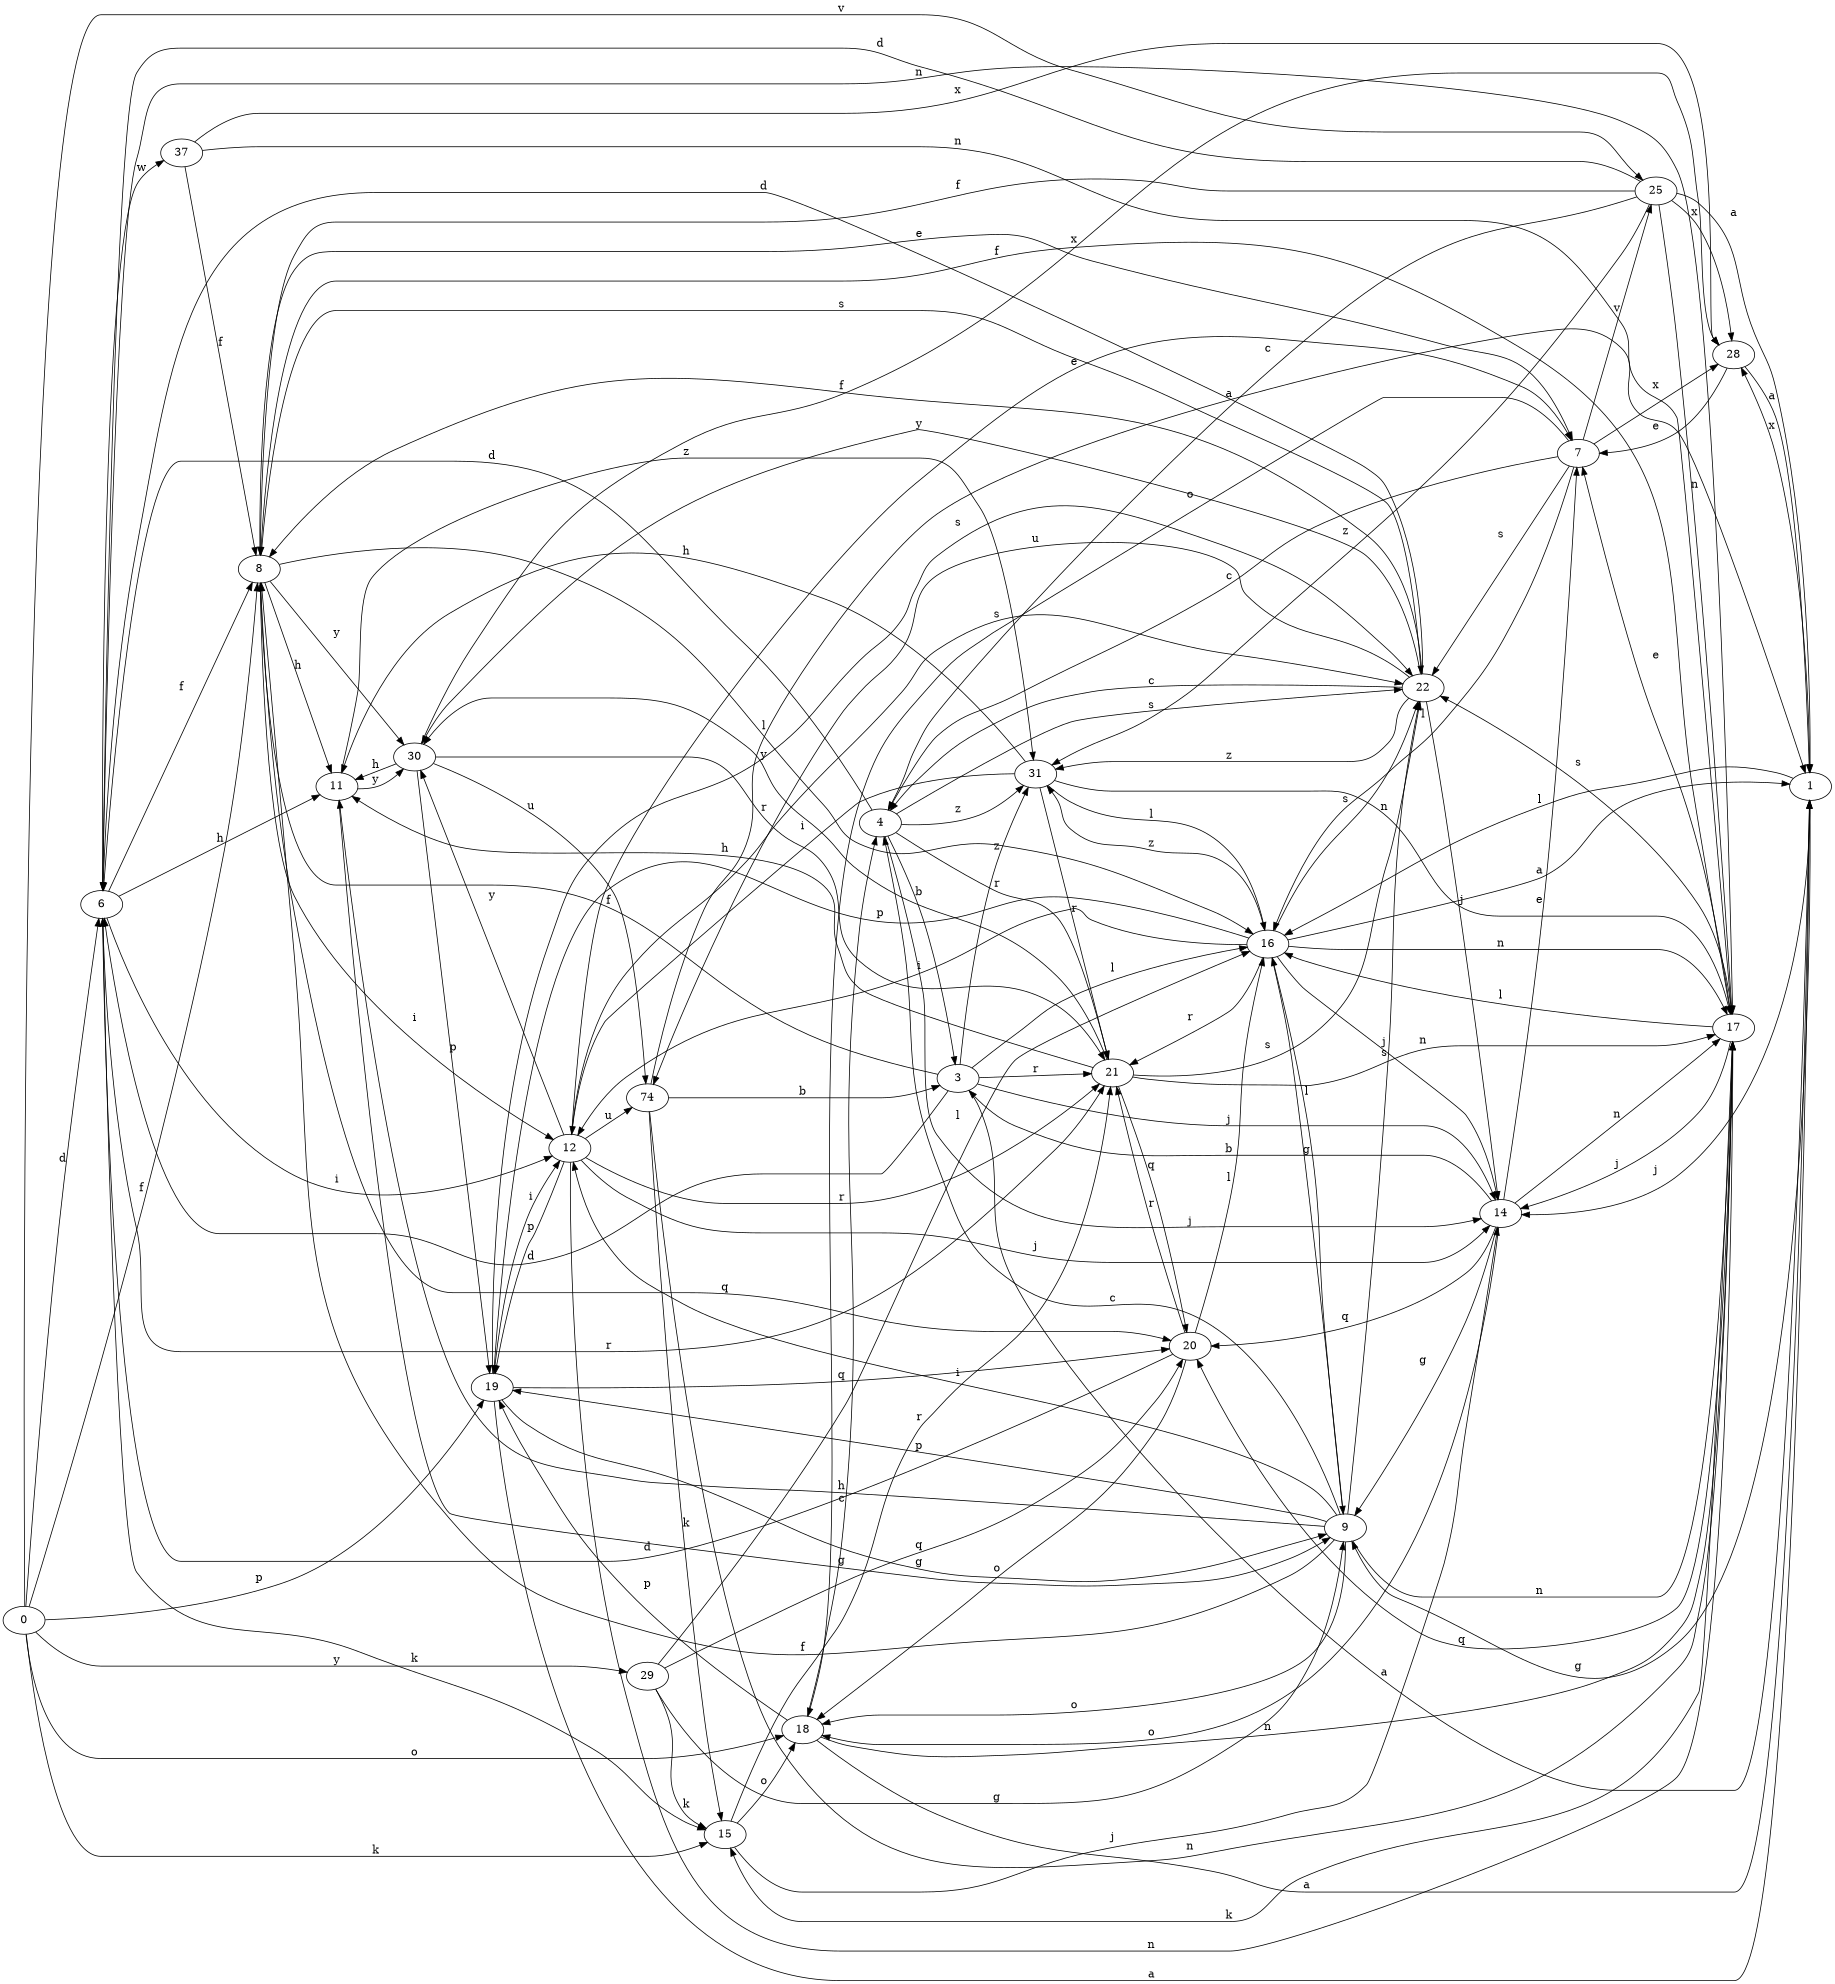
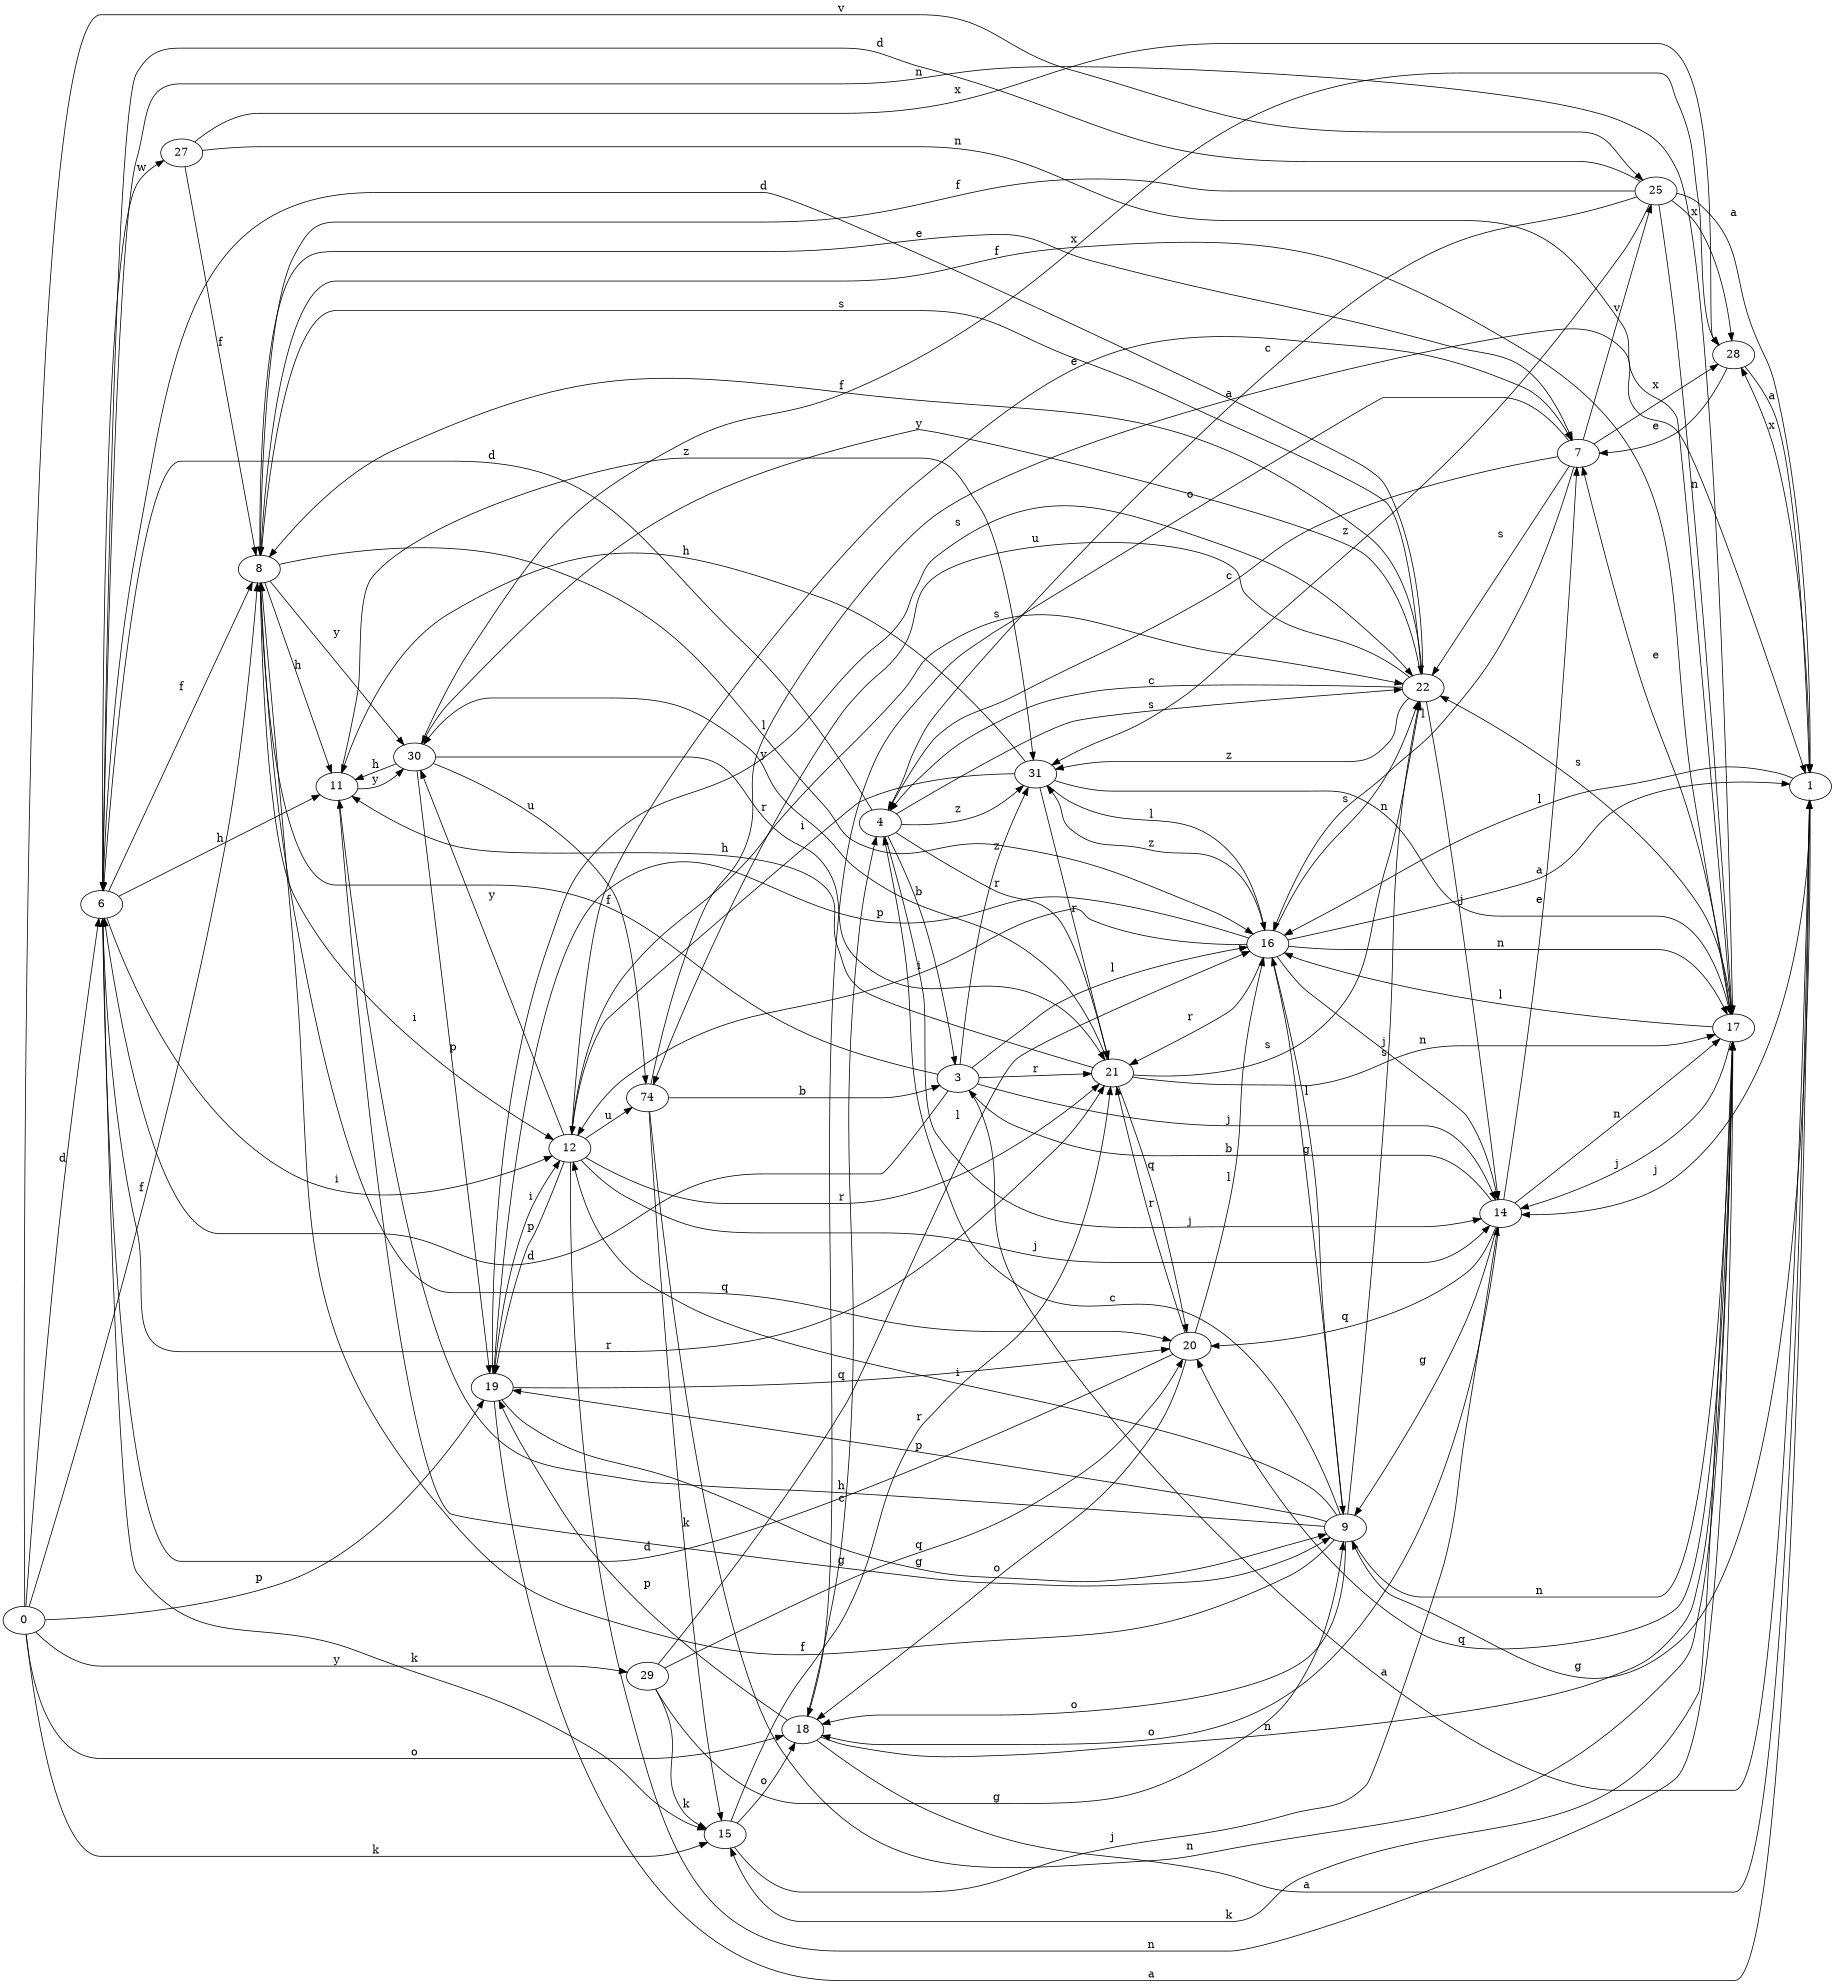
(182, 153) -> (182, 153)
